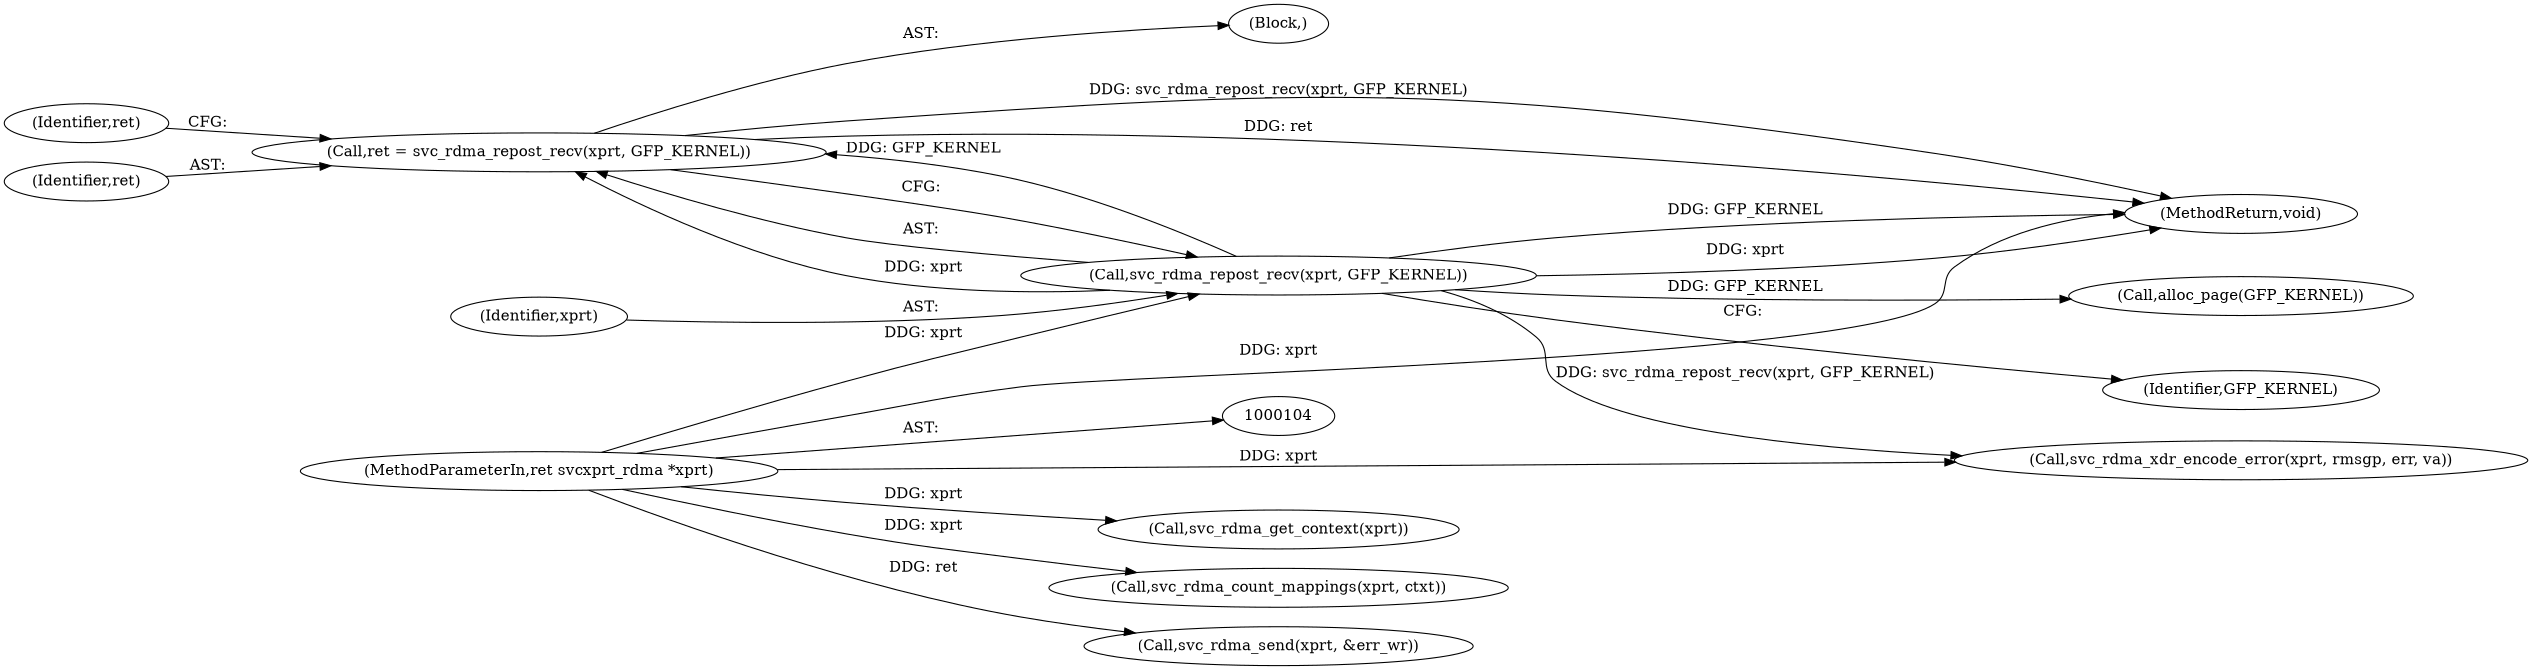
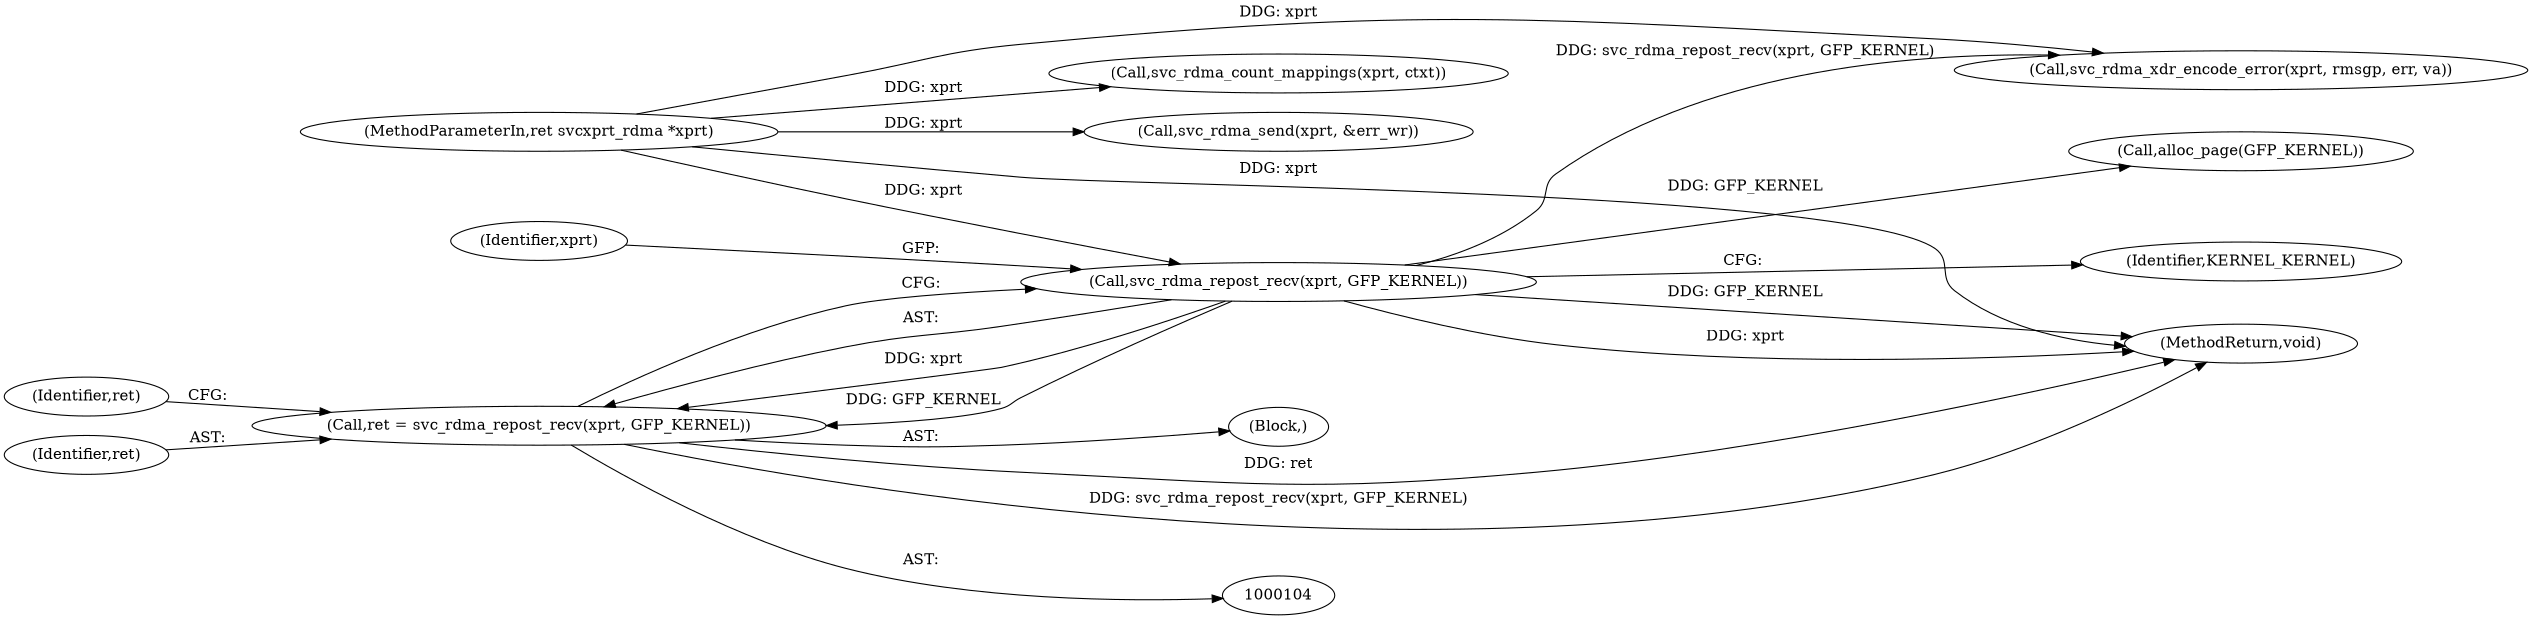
(924, 307) -> (924, 249)
(2241, 390) -> (2241, 261)
(964, 439) -> (878, 576)
(1279, 529) -> none
(924, 568) -> (924, 124)
